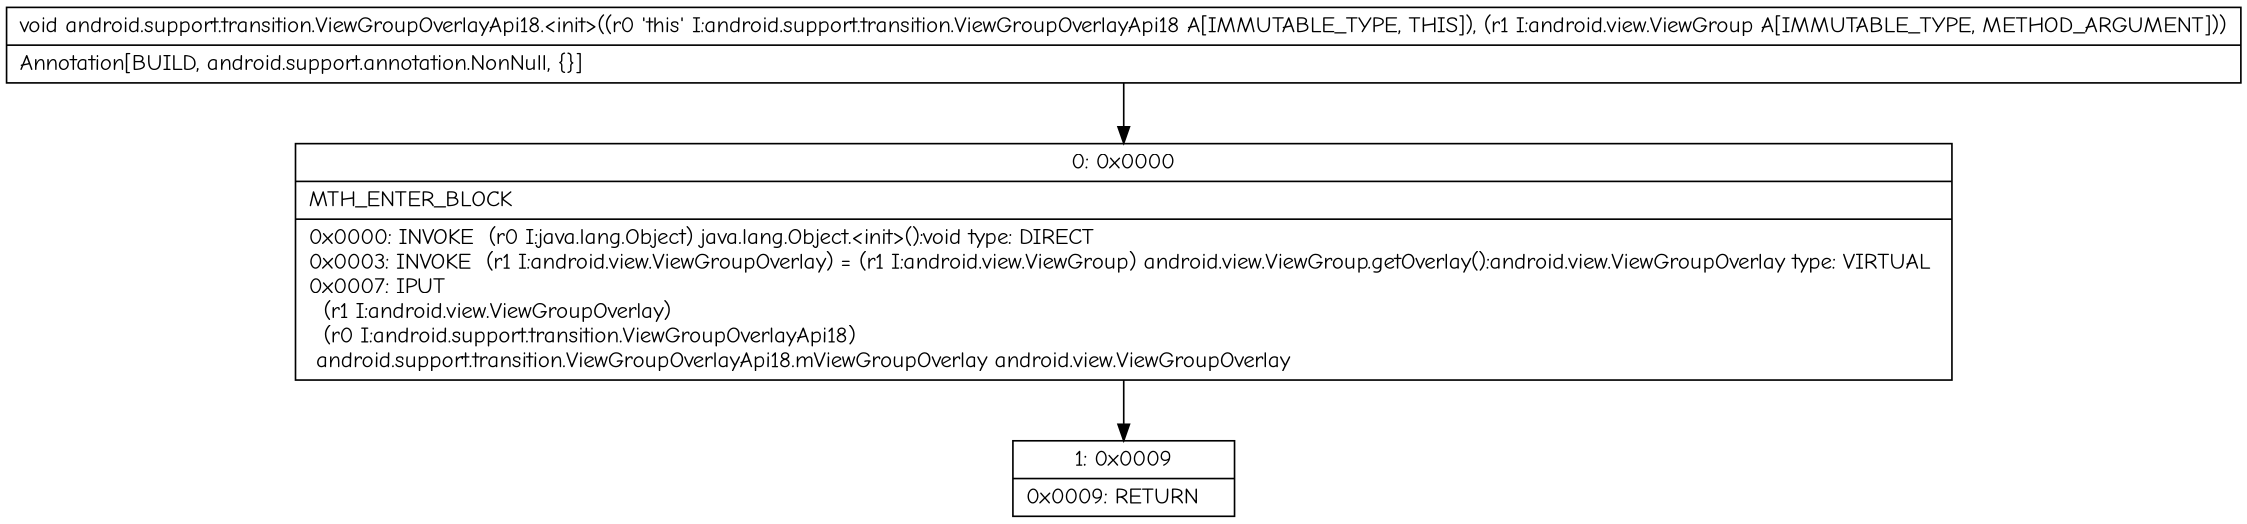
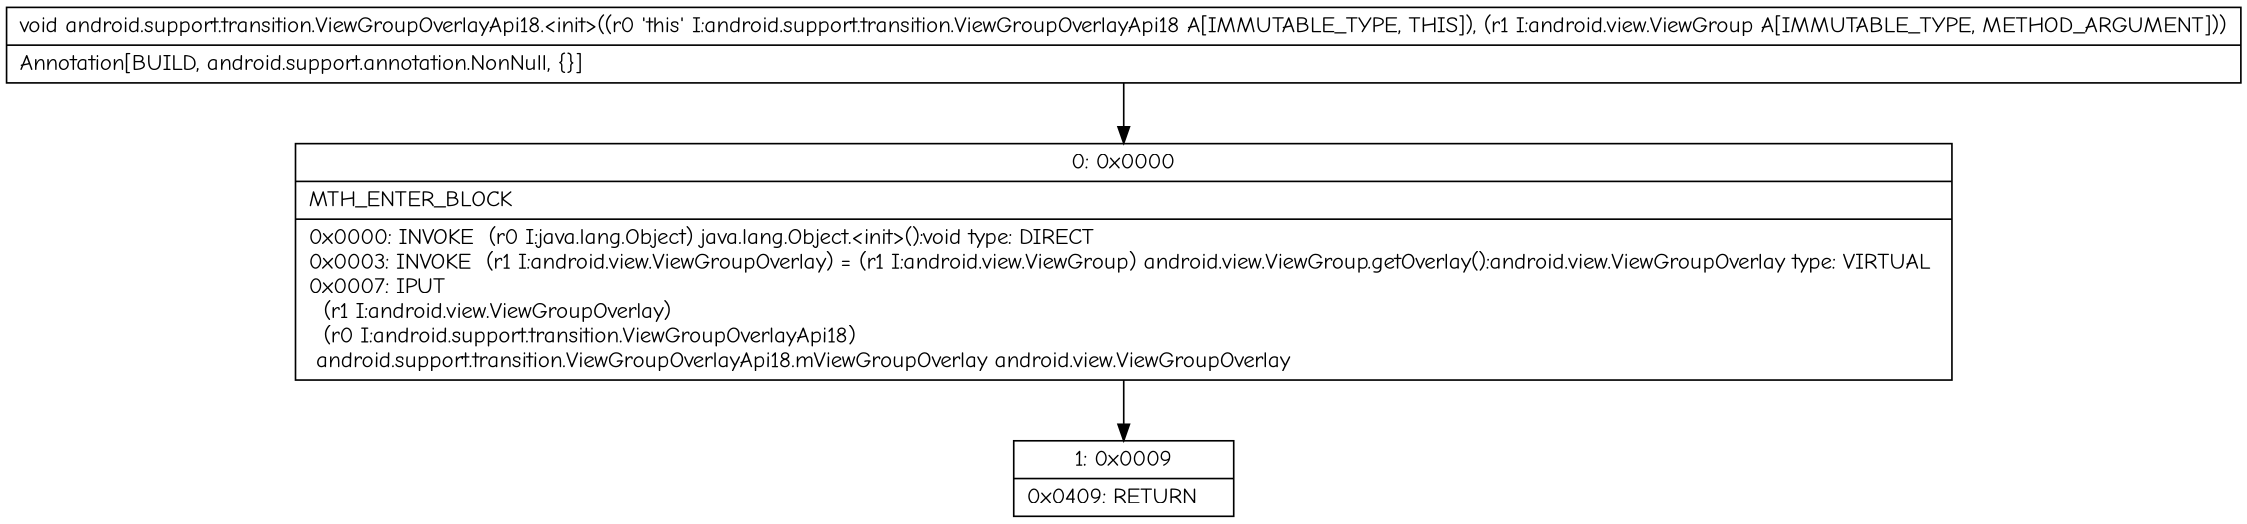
(1124, 497) -> (1124, 497)
